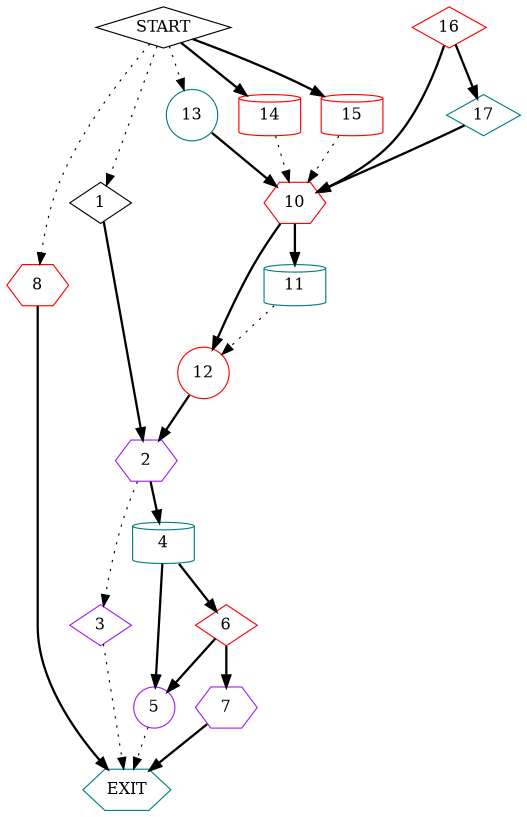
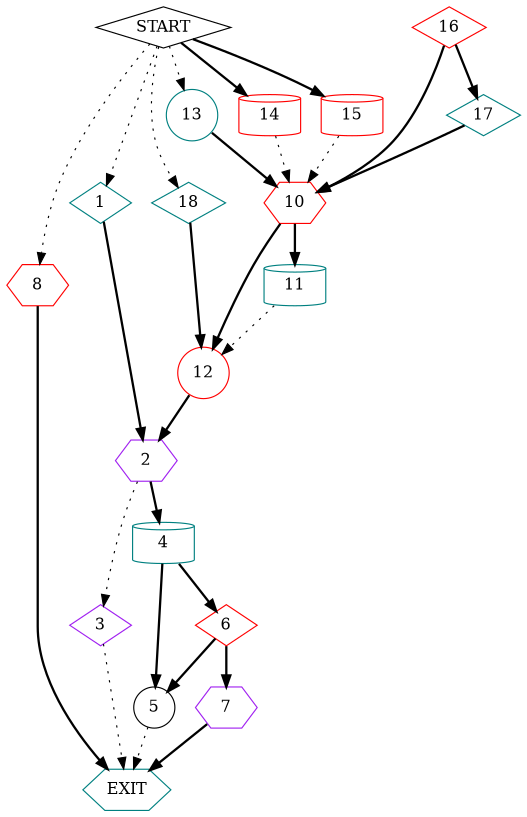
(101, 203) -> (101, 203)
none -> (189, 203)
(154, 708) -> (154, 708)
